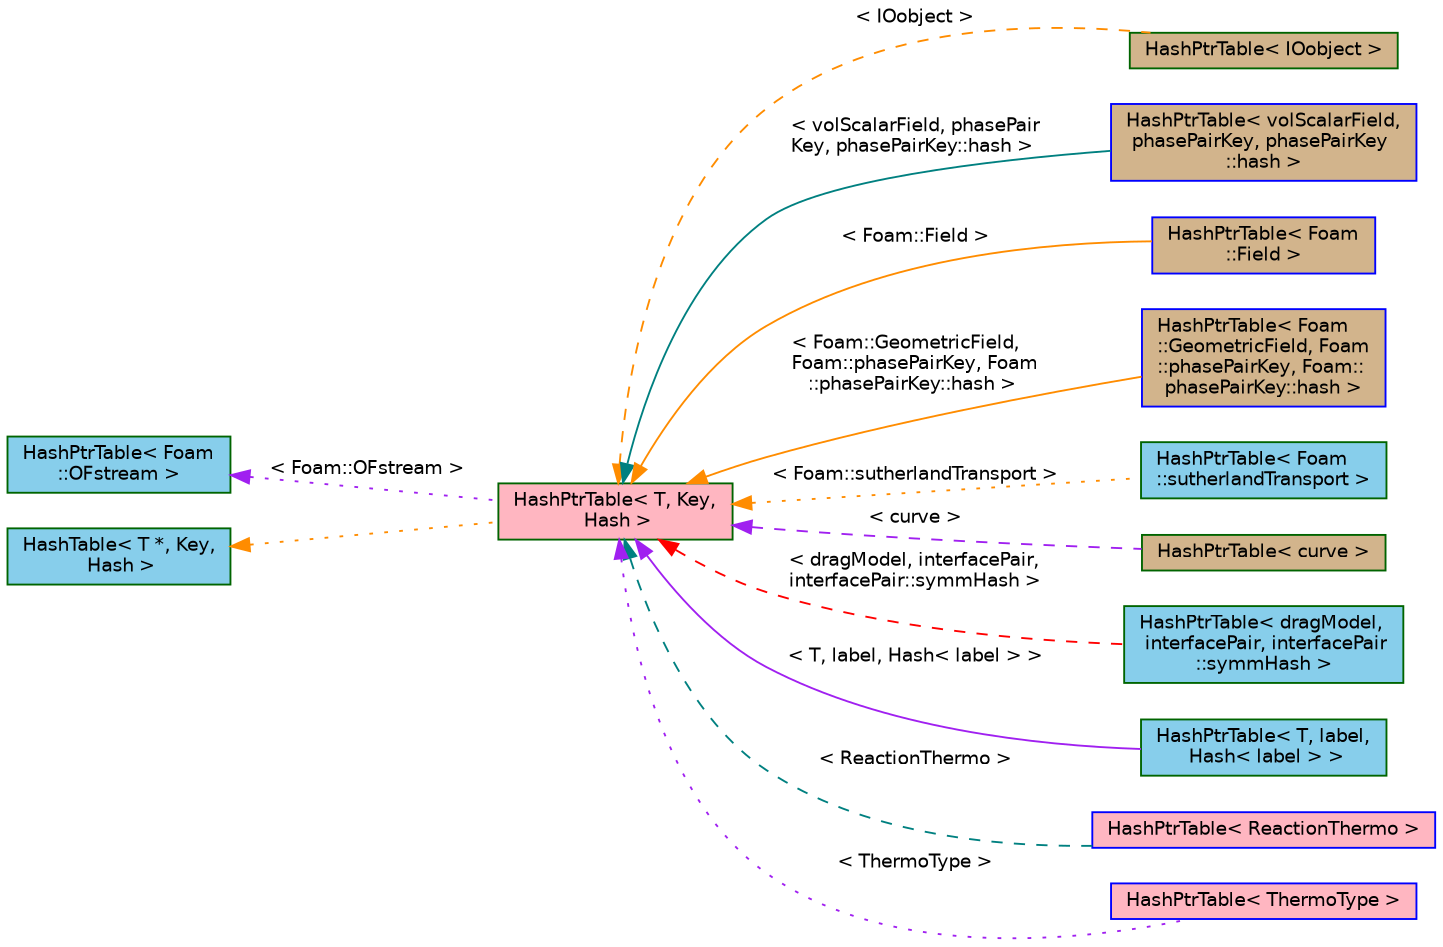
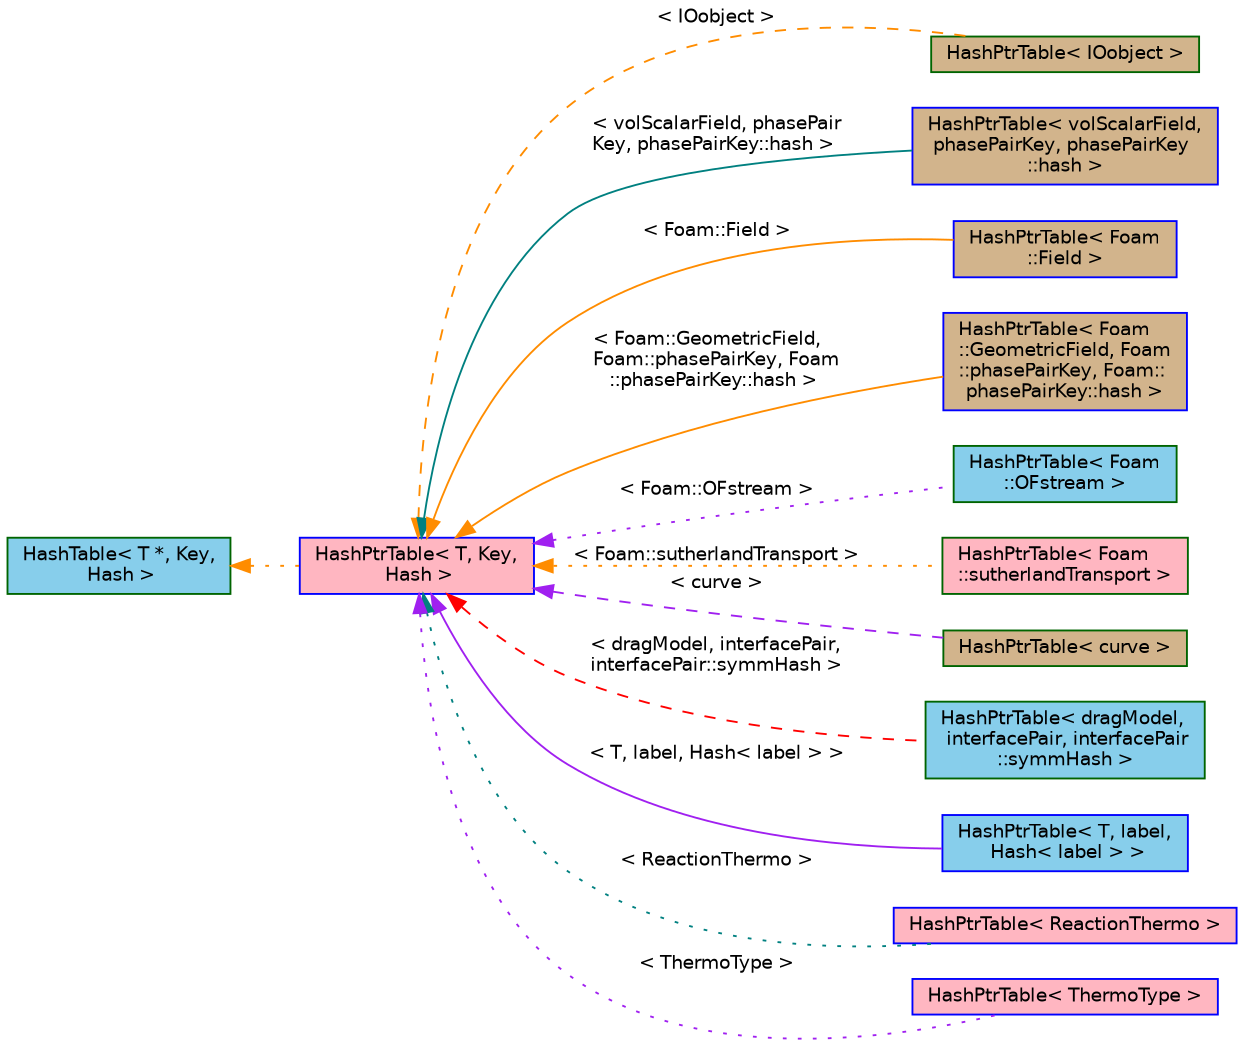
(1264, 470) -> (1065, 566)
(374, 489) -> (753, 511)
(615, 511) -> (417, 566)
(1264, 748) -> (1065, 843)
(802, 791) -> (604, 893)
